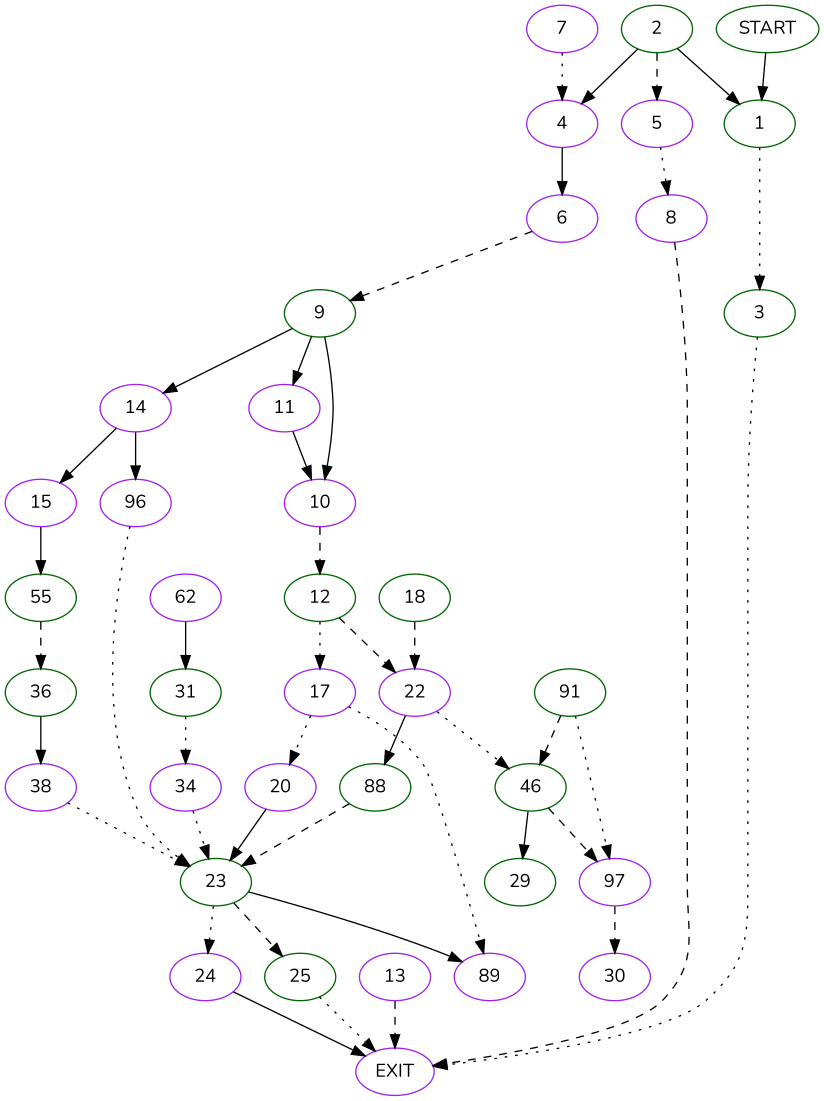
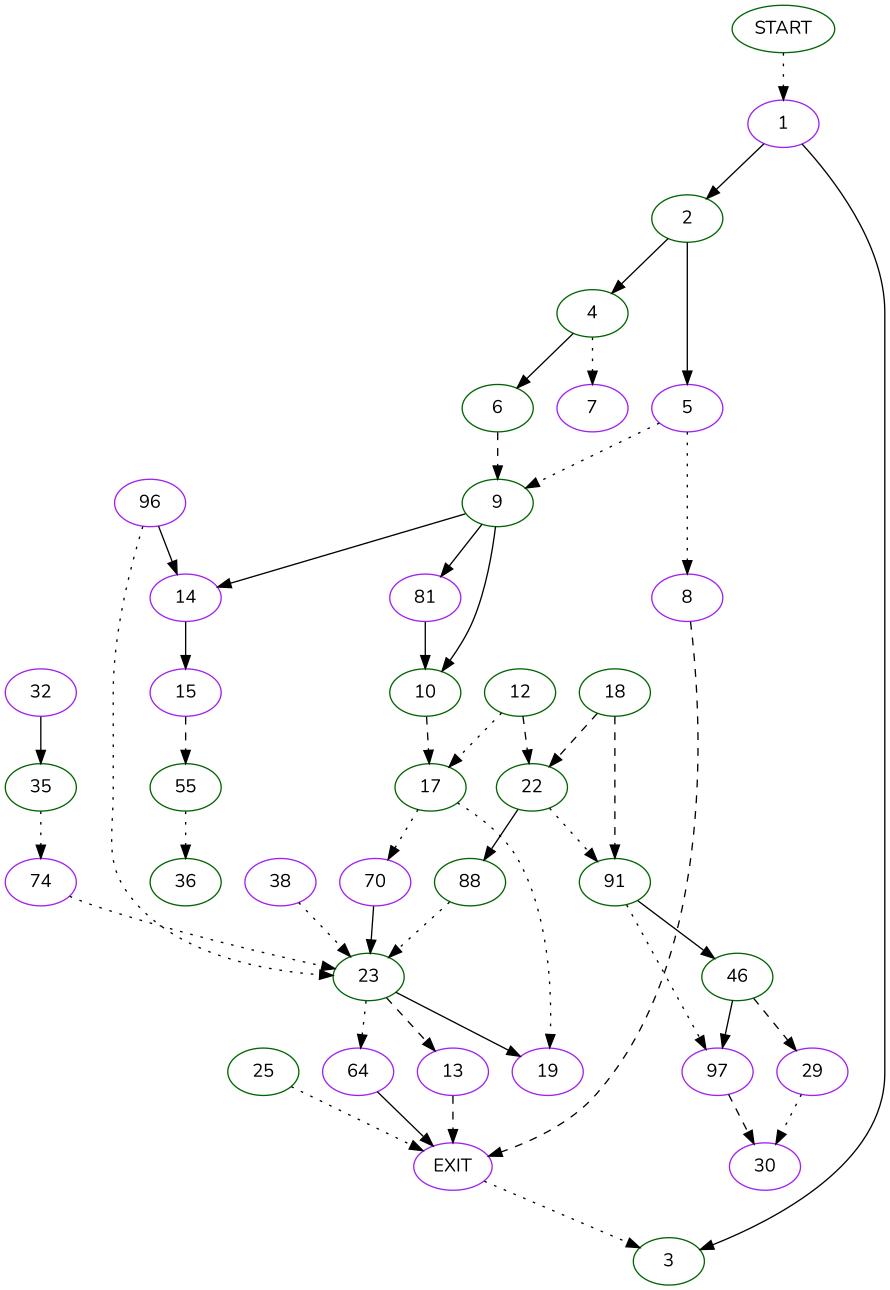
(562, 70) -> (592, 354)
(657, 70) -> (687, 307)
(764, 70) -> (783, 70)
(703, 72) -> (740, 167)
(562, 124) -> (592, 313)
(760, 124) -> (783, 124)
(760, 212) -> (885, 725)
(562, 219) -> (498, 408)
(284, 408) -> (425, 598)
(136, 449) -> (165, 544)
none -> (599, 453)
(320, 503) -> (425, 693)
(41, 544) -> (186, 734)
(320, 544) -> (428, 734)
(186, 598) -> (41, 693)
(41, 639) -> (186, 828)
(186, 693) -> (41, 787)
(320, 693) -> (431, 787)
(415, 693) -> (532, 787)
(41, 734) -> none
(553, 734) -> (669, 924)
(468, 736) -> (569, 830)
none -> (615, 781)
(186, 787) -> (41, 882)
(280, 787) -> (375, 882)
(748, 809) -> (556, 1212)
(526, 828) -> (771, 1019)
(568, 830) -> (729, 1018)
(301, 831) -> (424, 925)
(520, 882) -> (812, 1072)
(254, 925) -> (406, 1019)
(205, 977) -> (358, 1072)
(490, 977) -> (548, 1072)
none -> (792, 1113)
